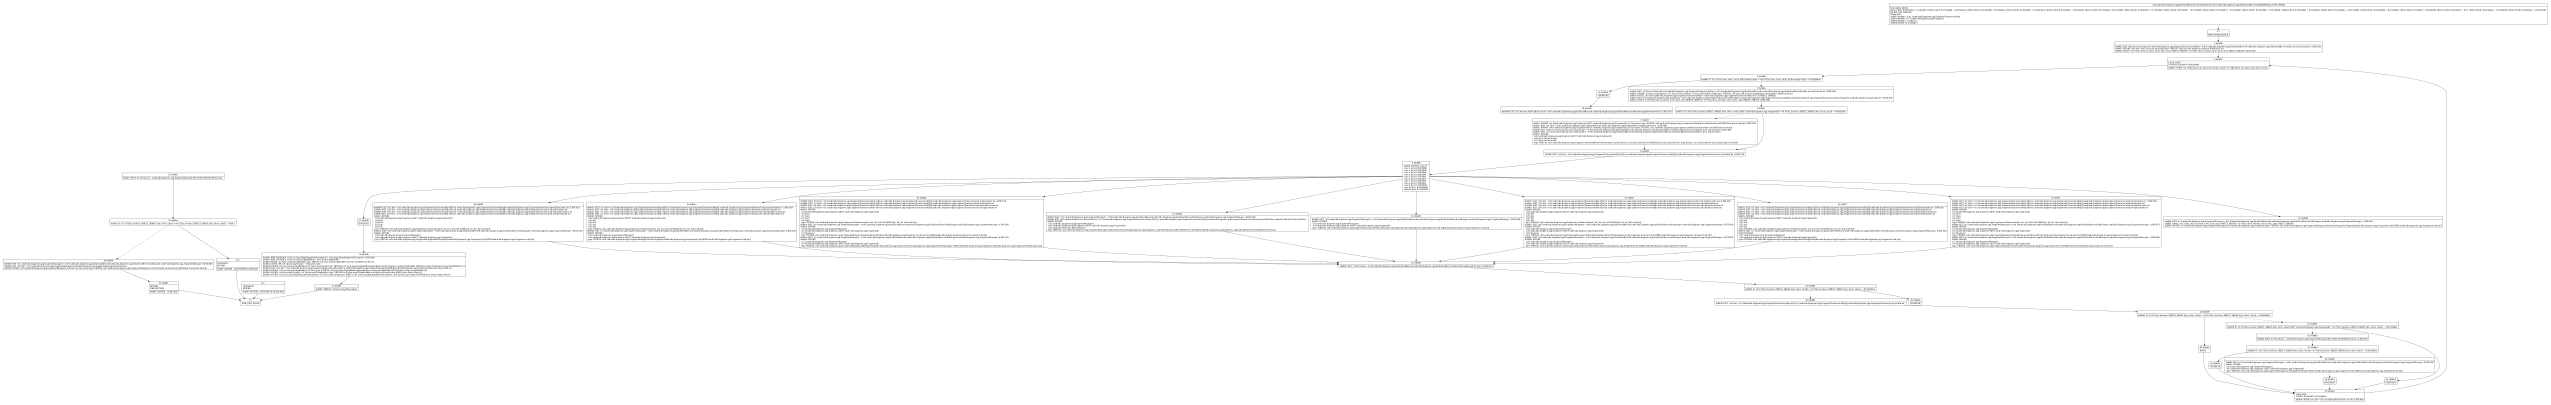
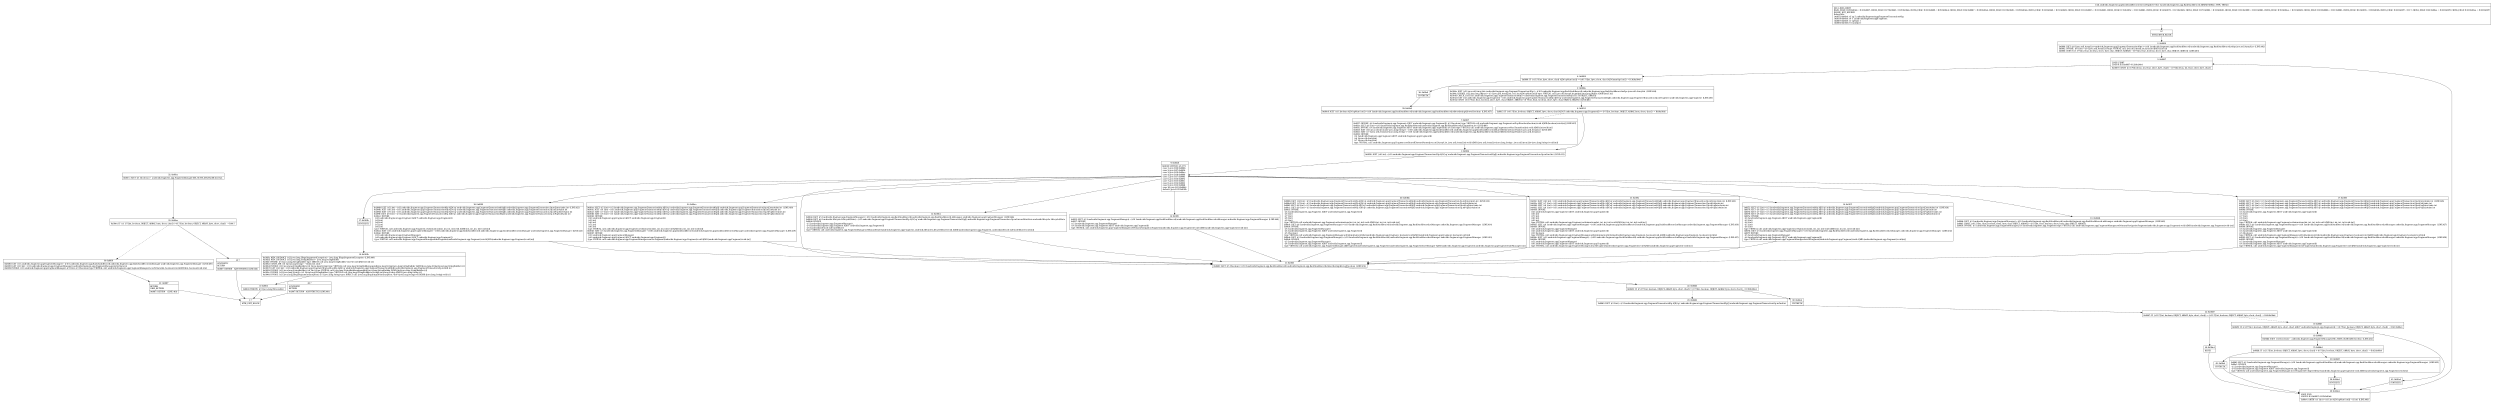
(1223, 181) -> (803, 247)
